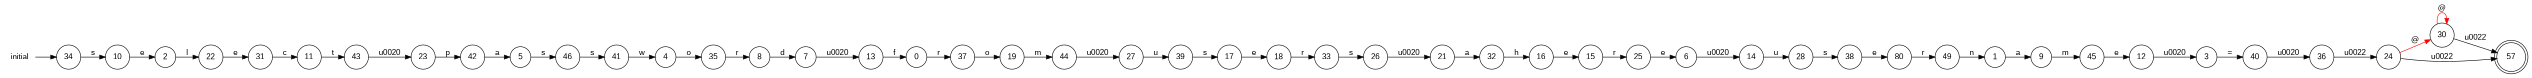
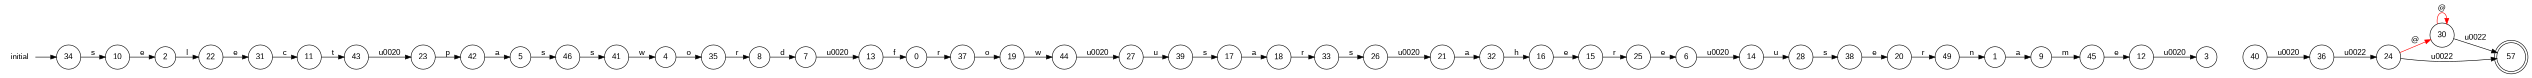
(1038, 53) -> (1038, 53)
(1254, 53) -> (1254, 53)
(1899, 57) -> (1899, 57)
(2227, 57) -> none
